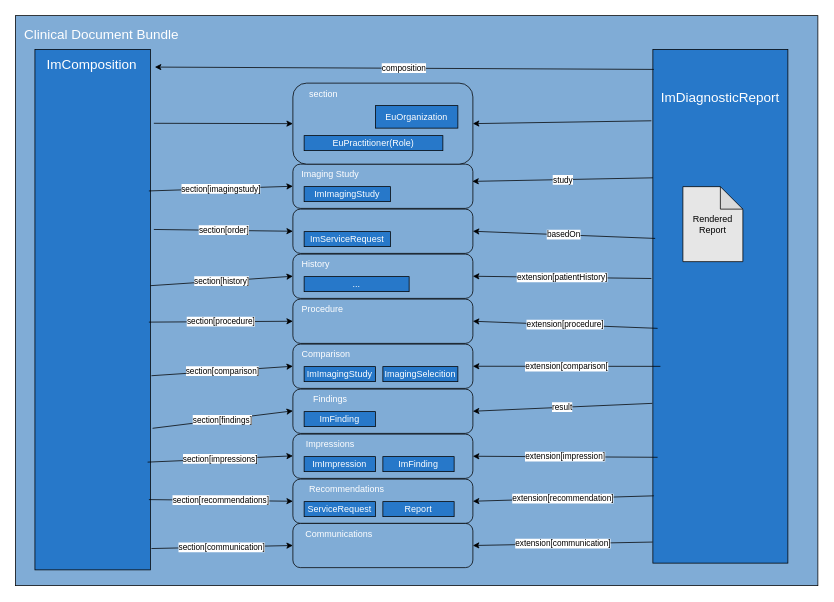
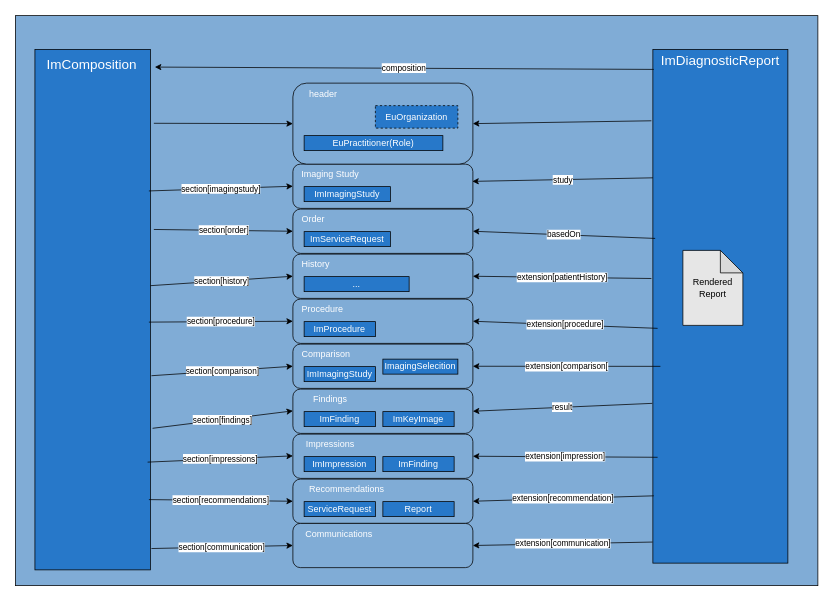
(102, 34) -> none
(326, 94) -> (324, 94)
(720, 98) -> (720, 60)
(417, 117) -> (417, 117)
none -> (334, 219)
(713, 224) -> (713, 288)
none -> (340, 329)
(420, 374) -> (420, 366)
none -> (419, 419)
